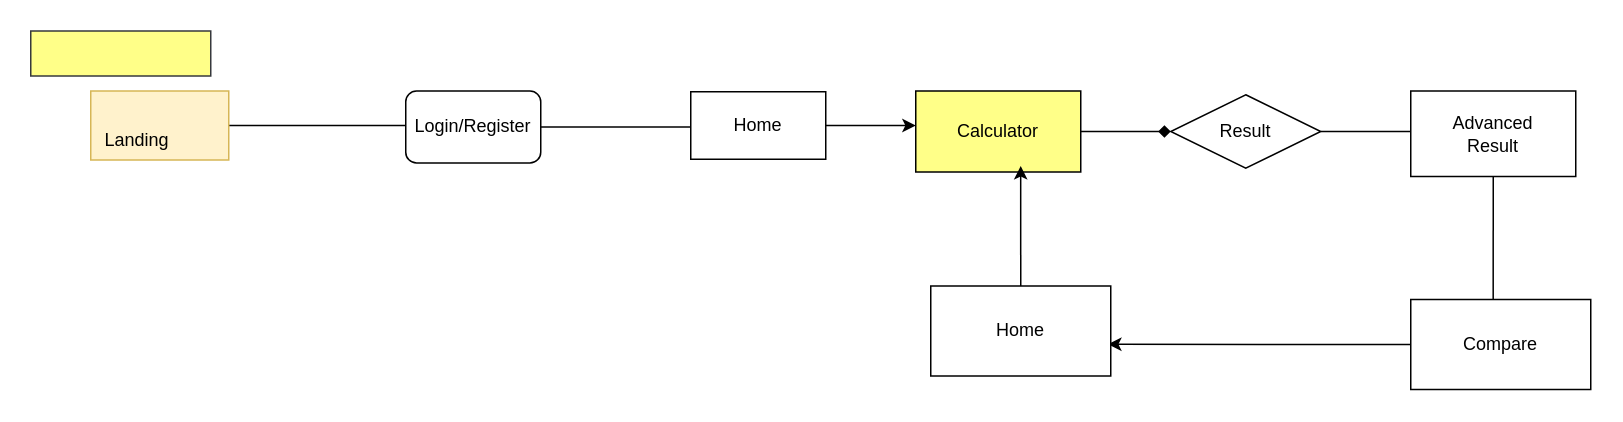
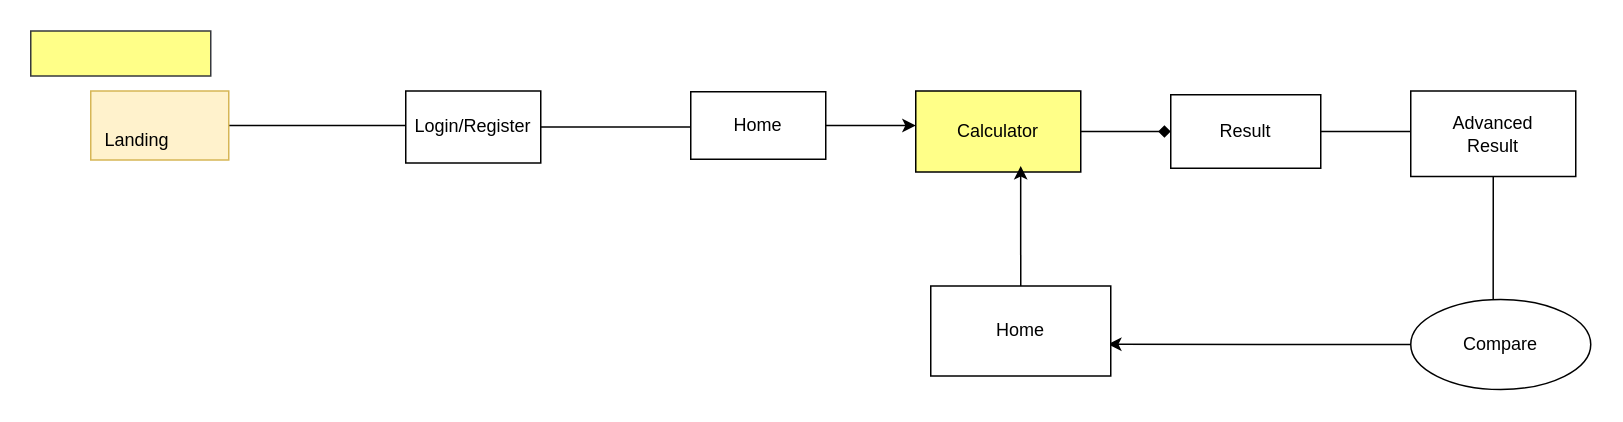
(473, 127) -> (473, 127)
(1246, 131) -> (1246, 131)
(1501, 344) -> (1501, 344)
